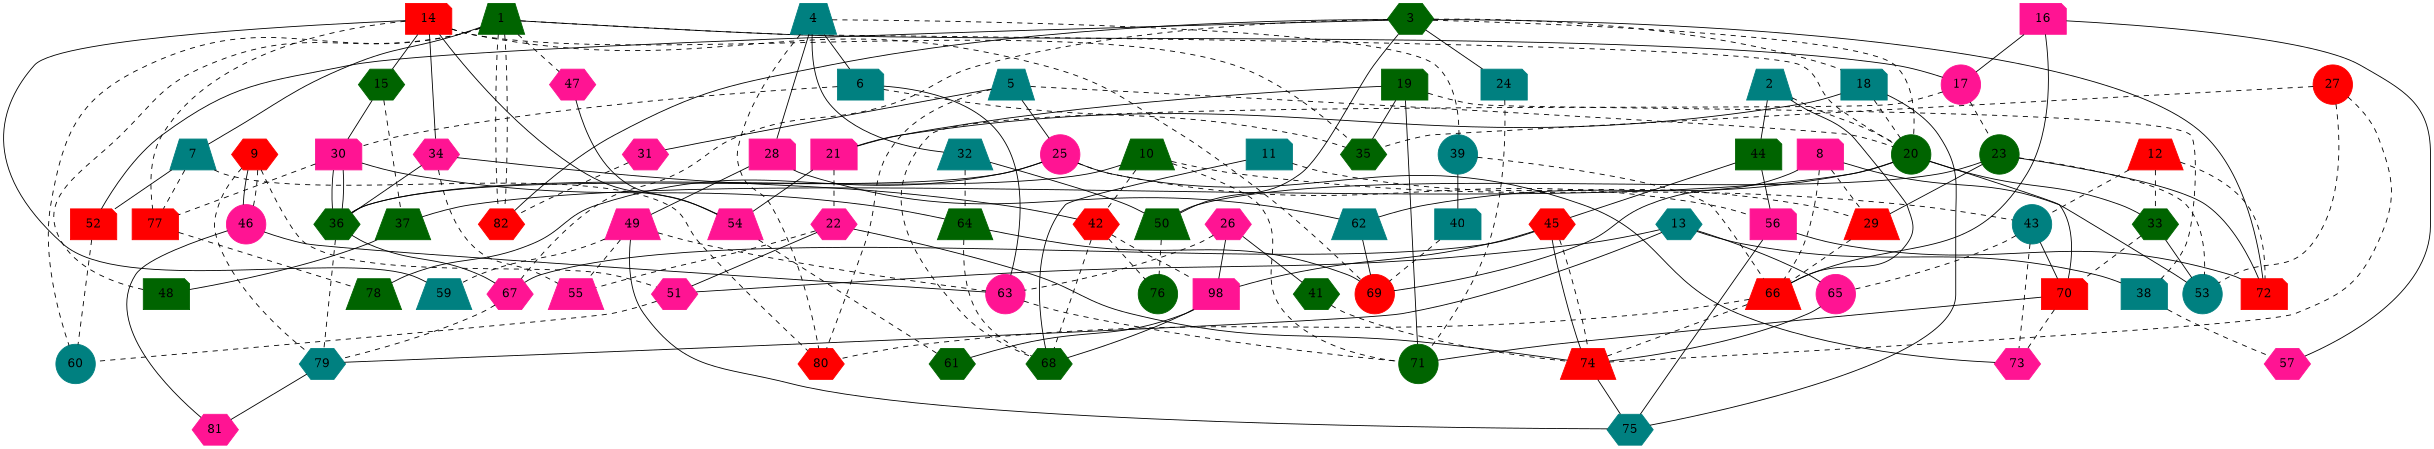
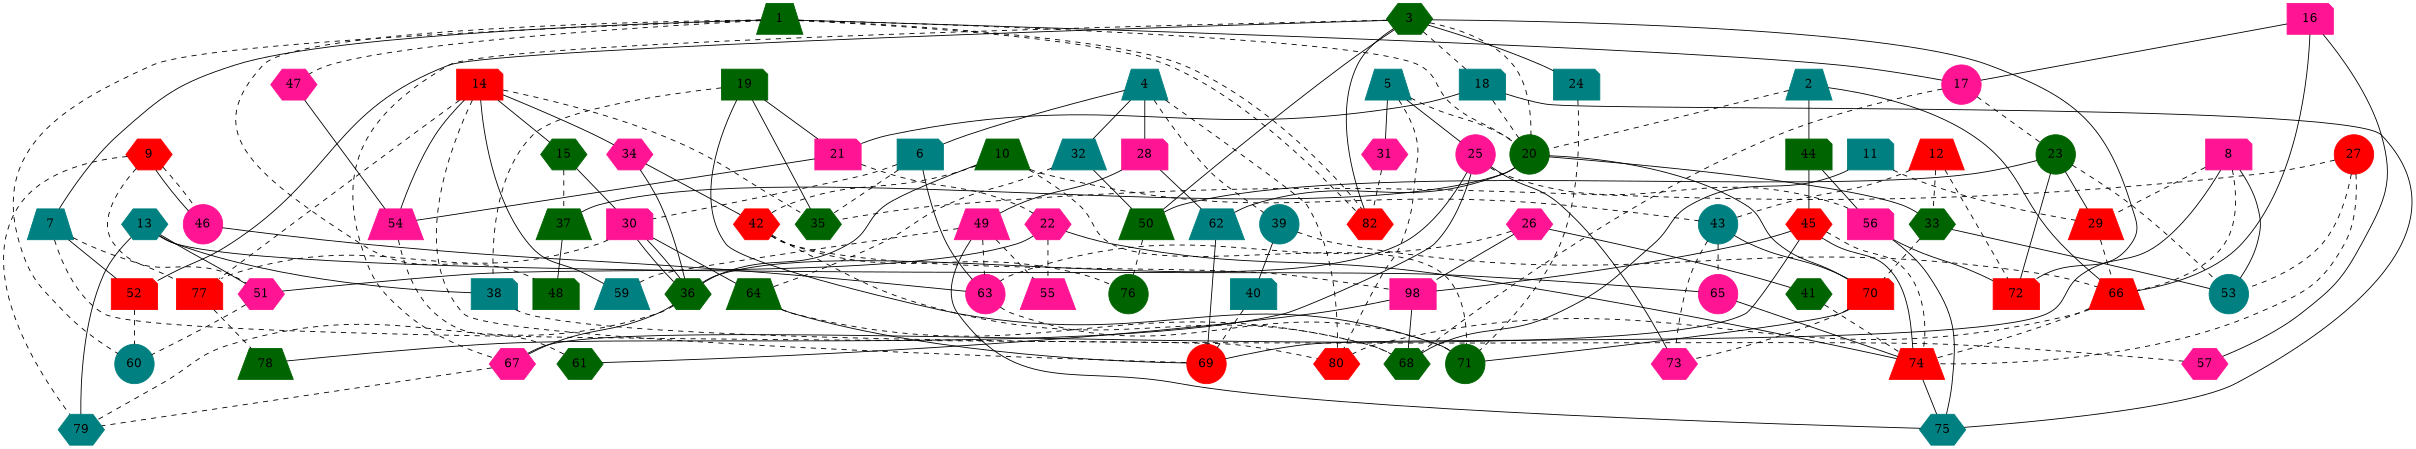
(476, 249) -> none
(215, 430) -> none
